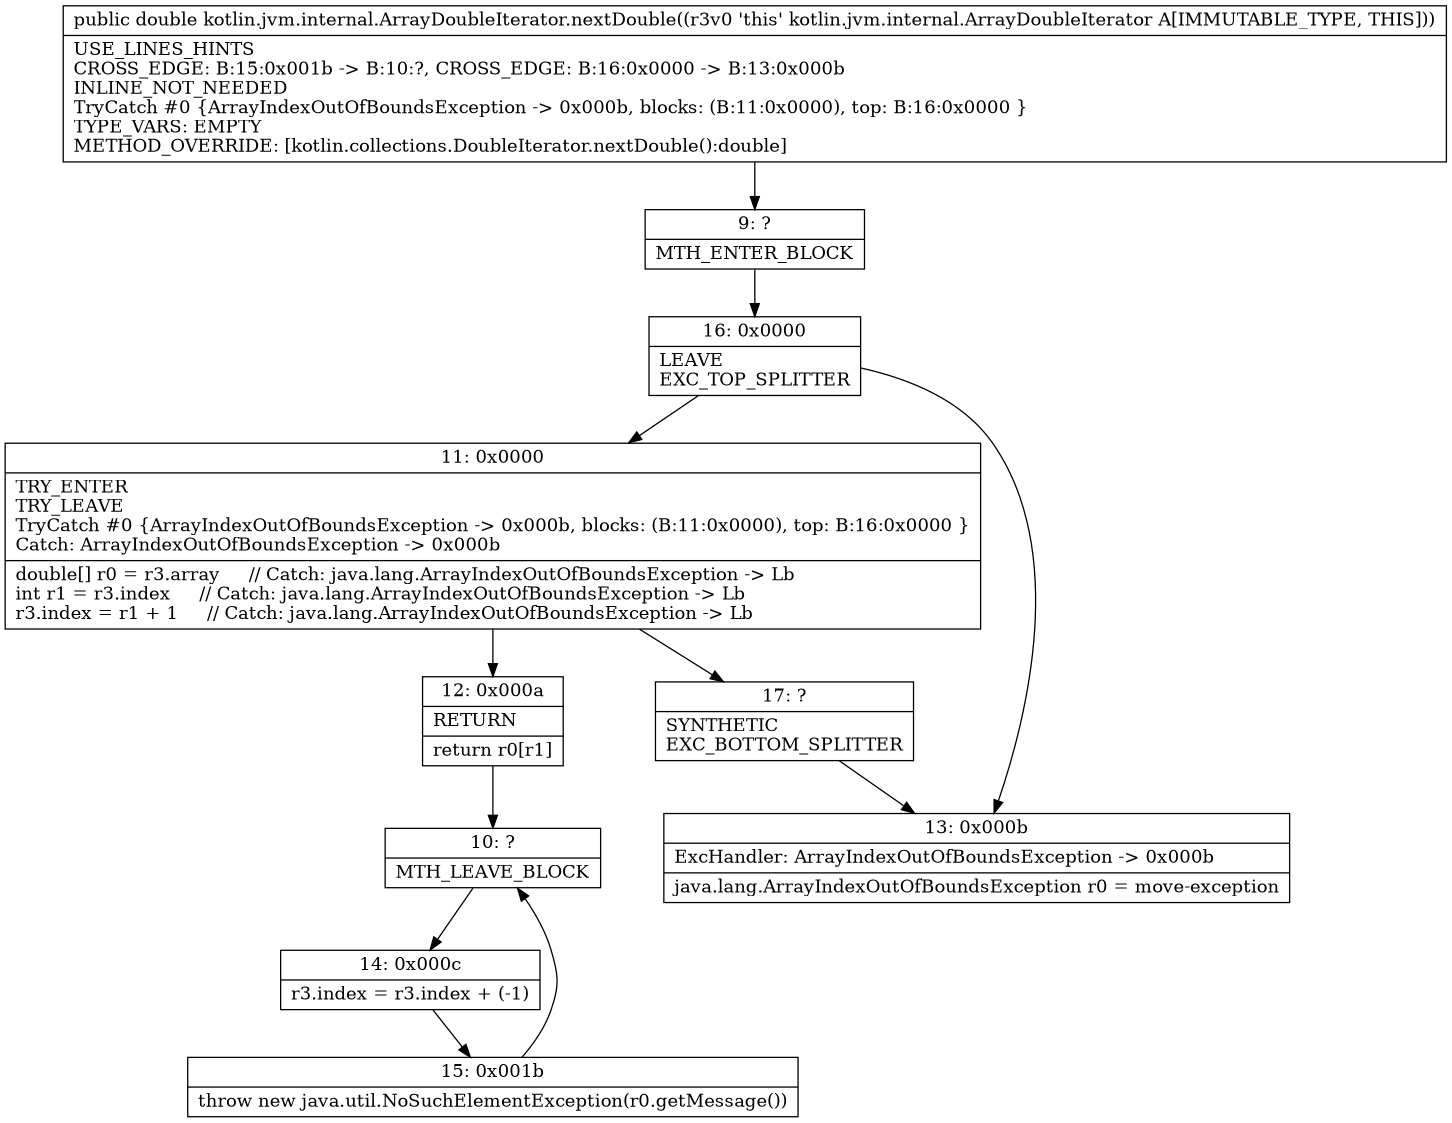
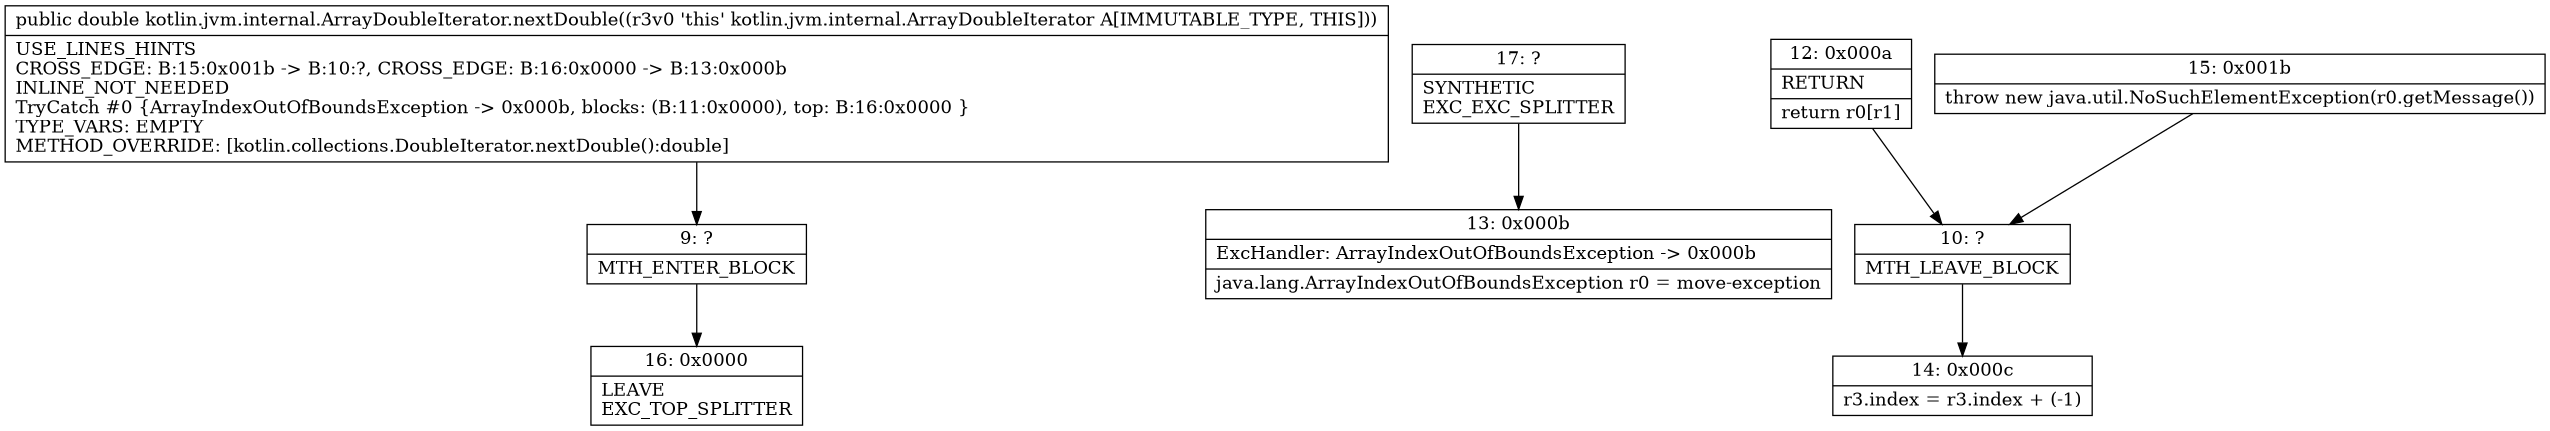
(493, 536) -> none
(1031, 543) -> none
(784, 745) -> (1519, 108)
(447, 1028) -> none
